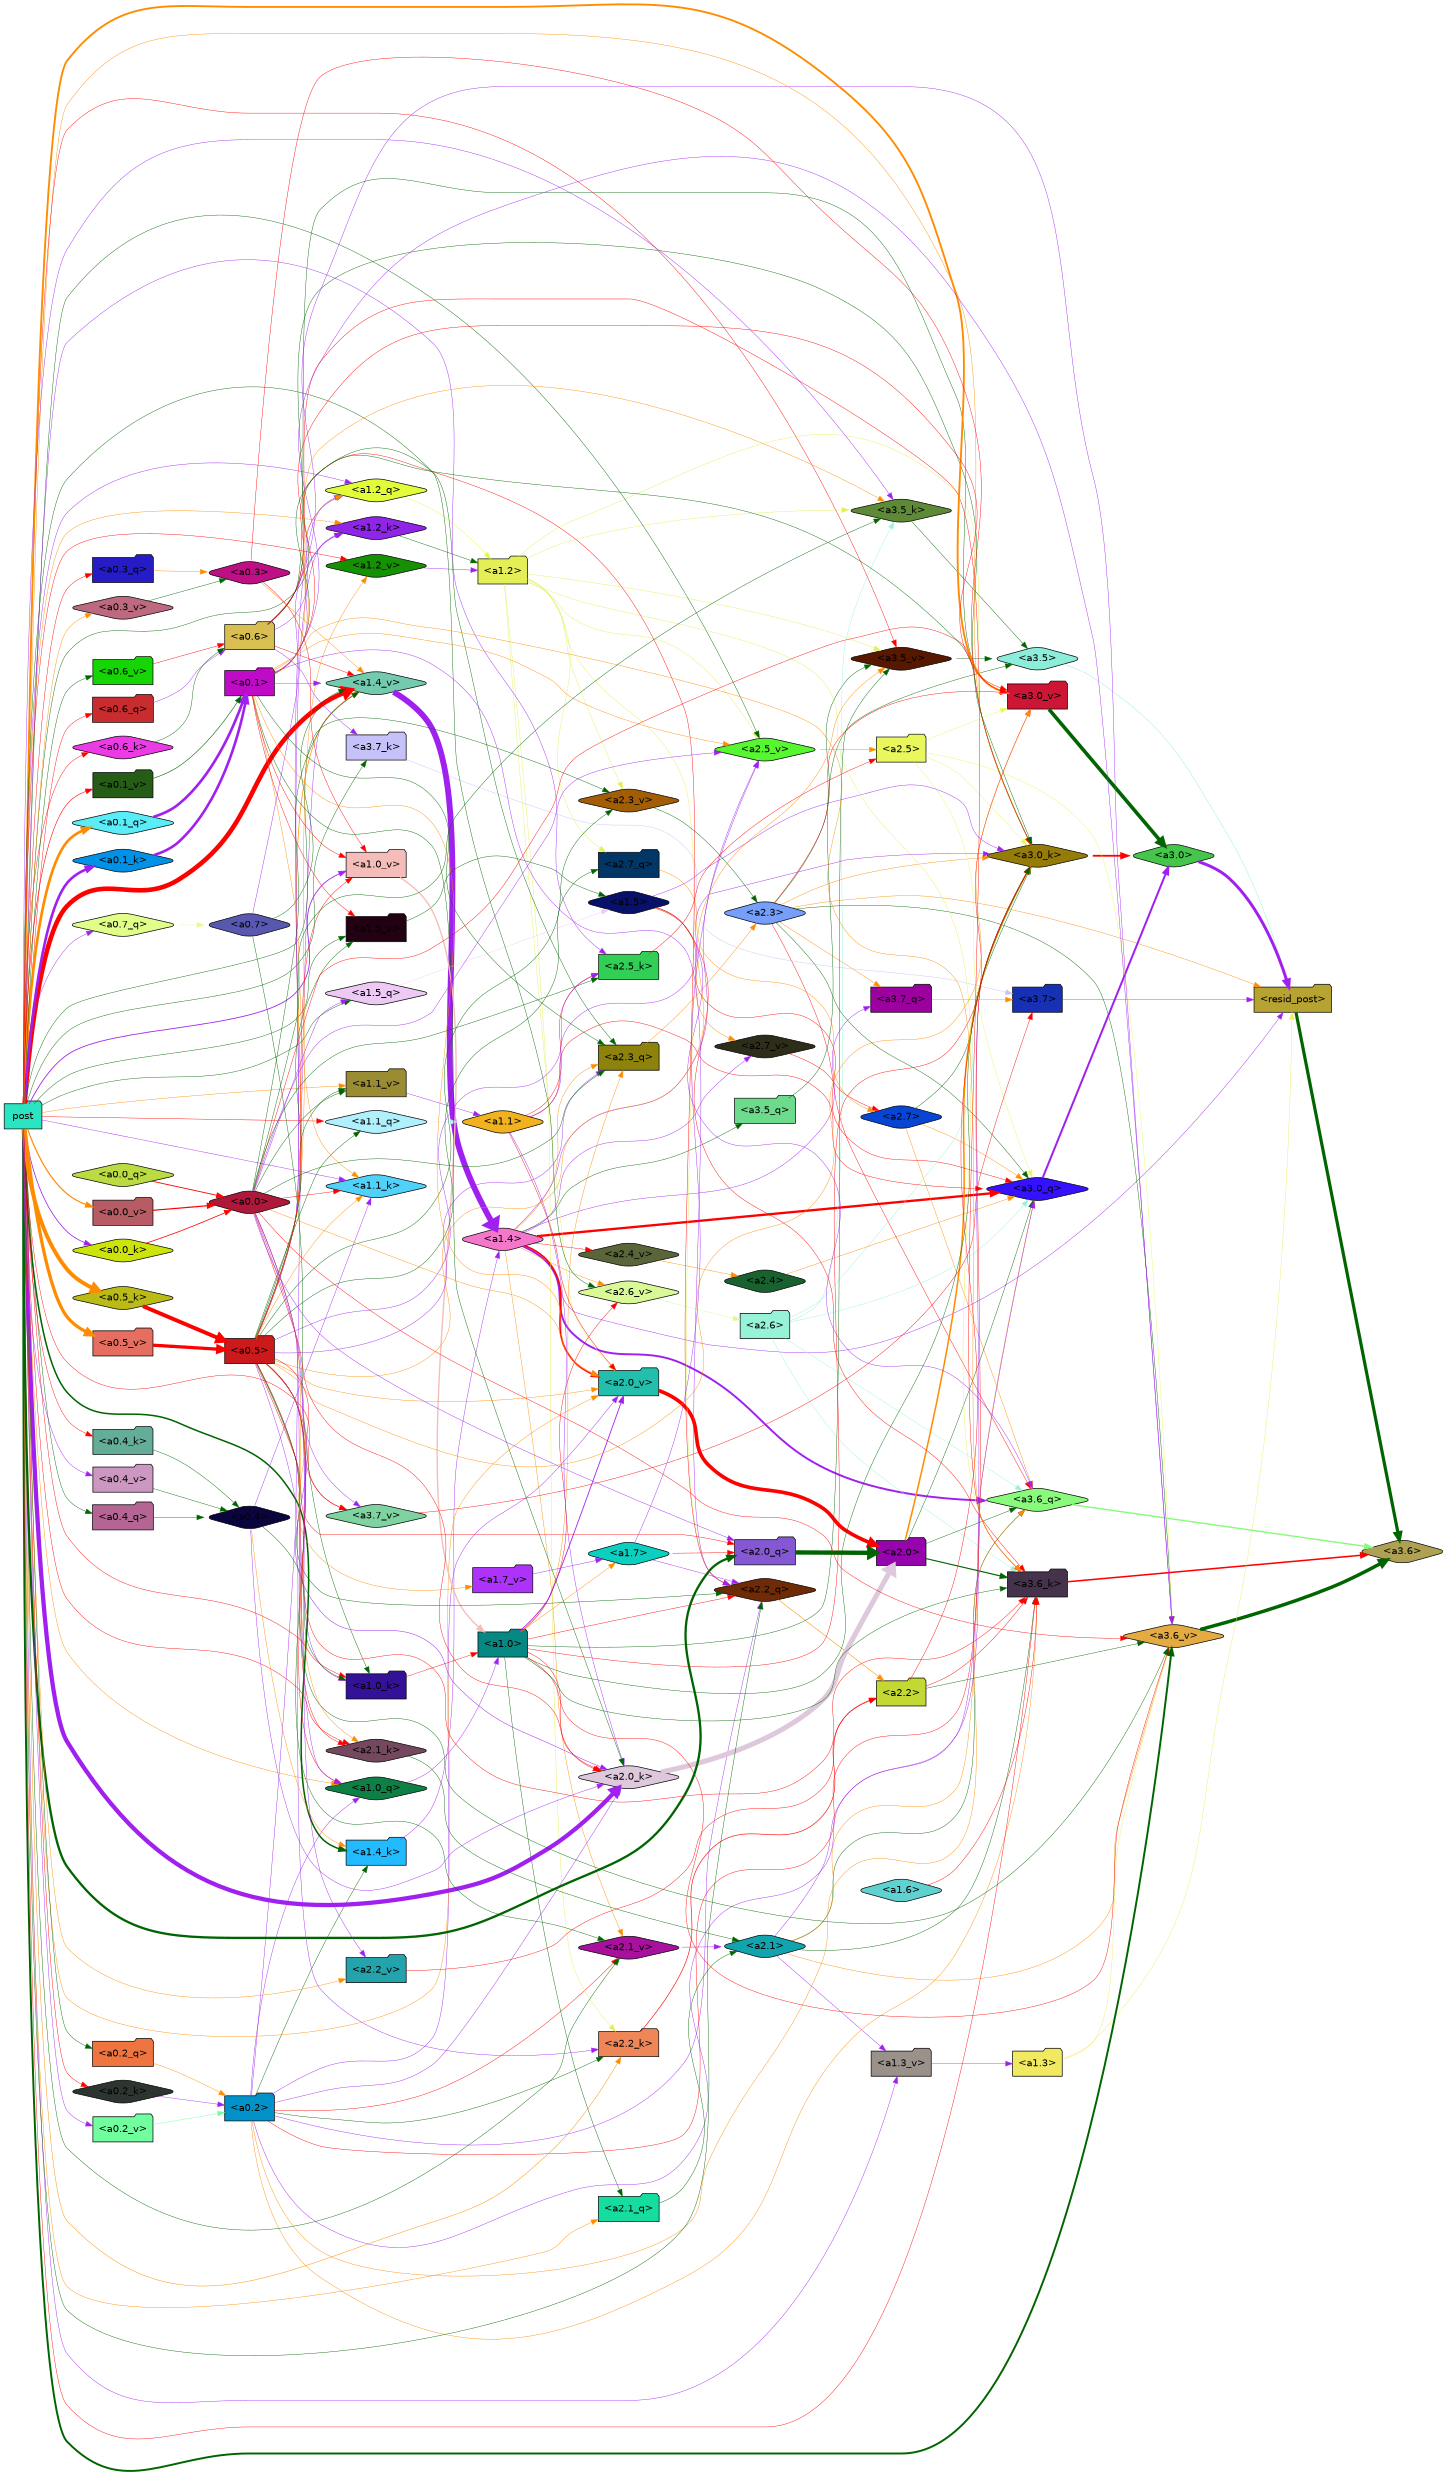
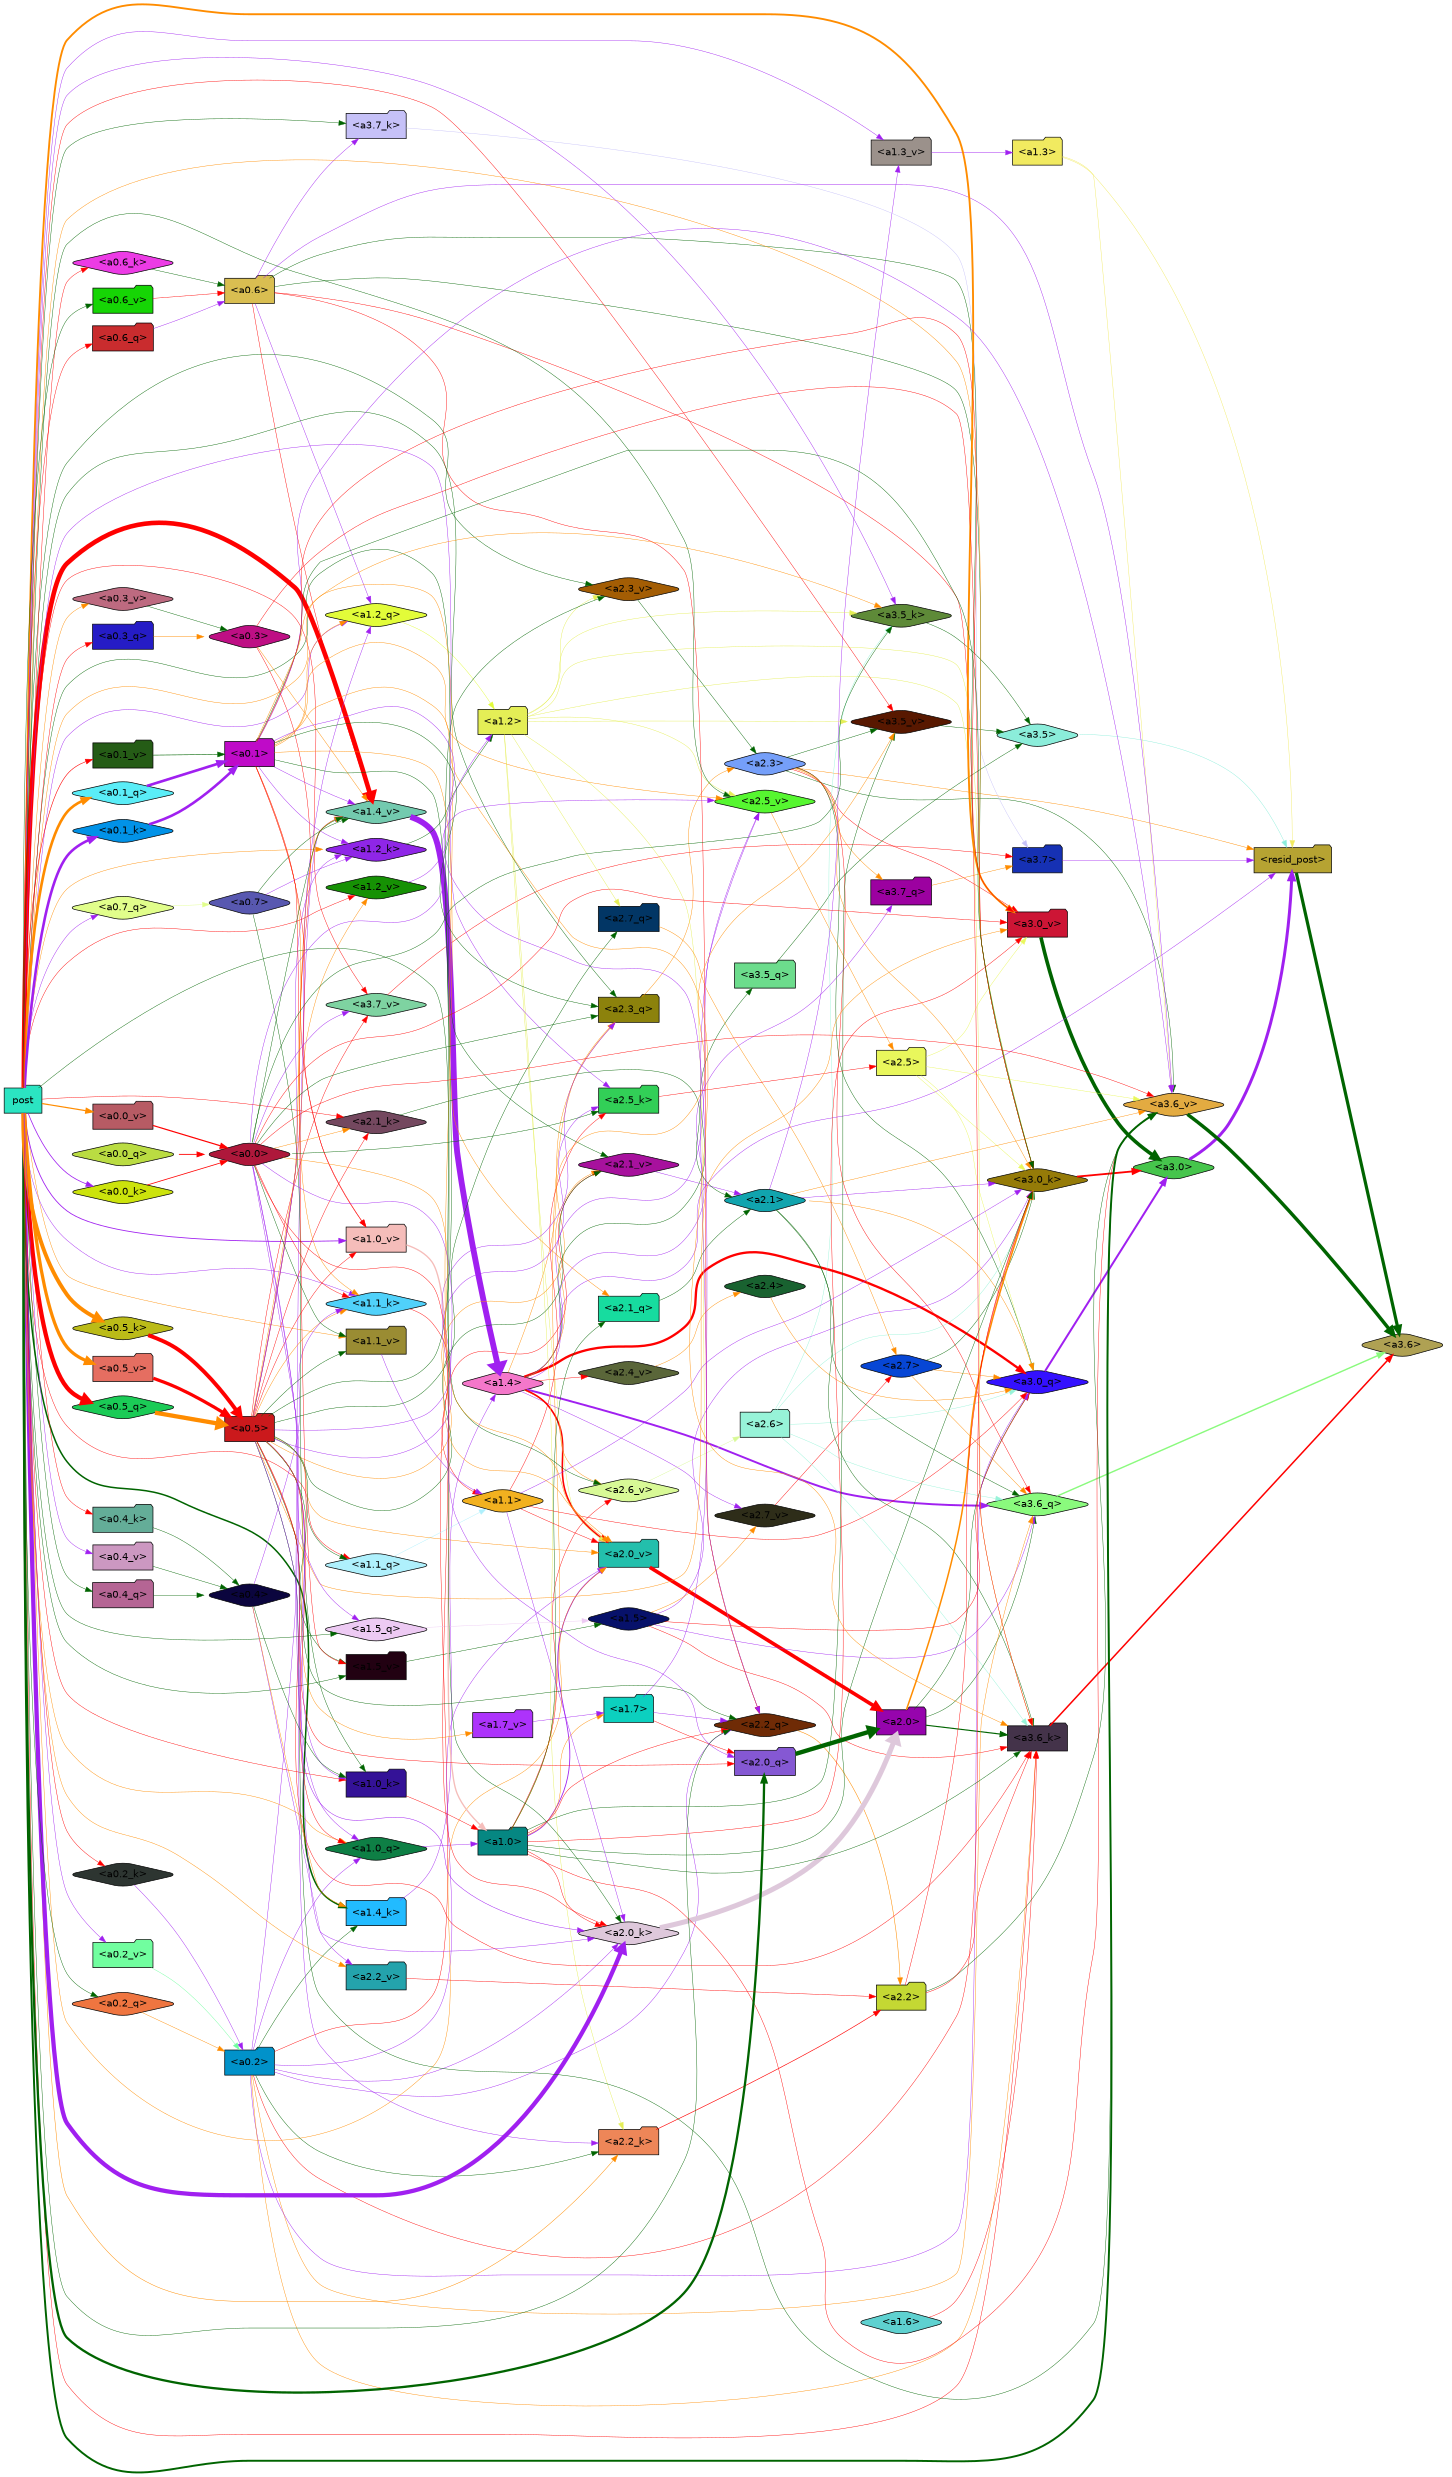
none -> (446, 1397)
none -> (123, 1407)
(629, 1554) -> (629, 1710)
(123, 2054) -> (123, 2004)
